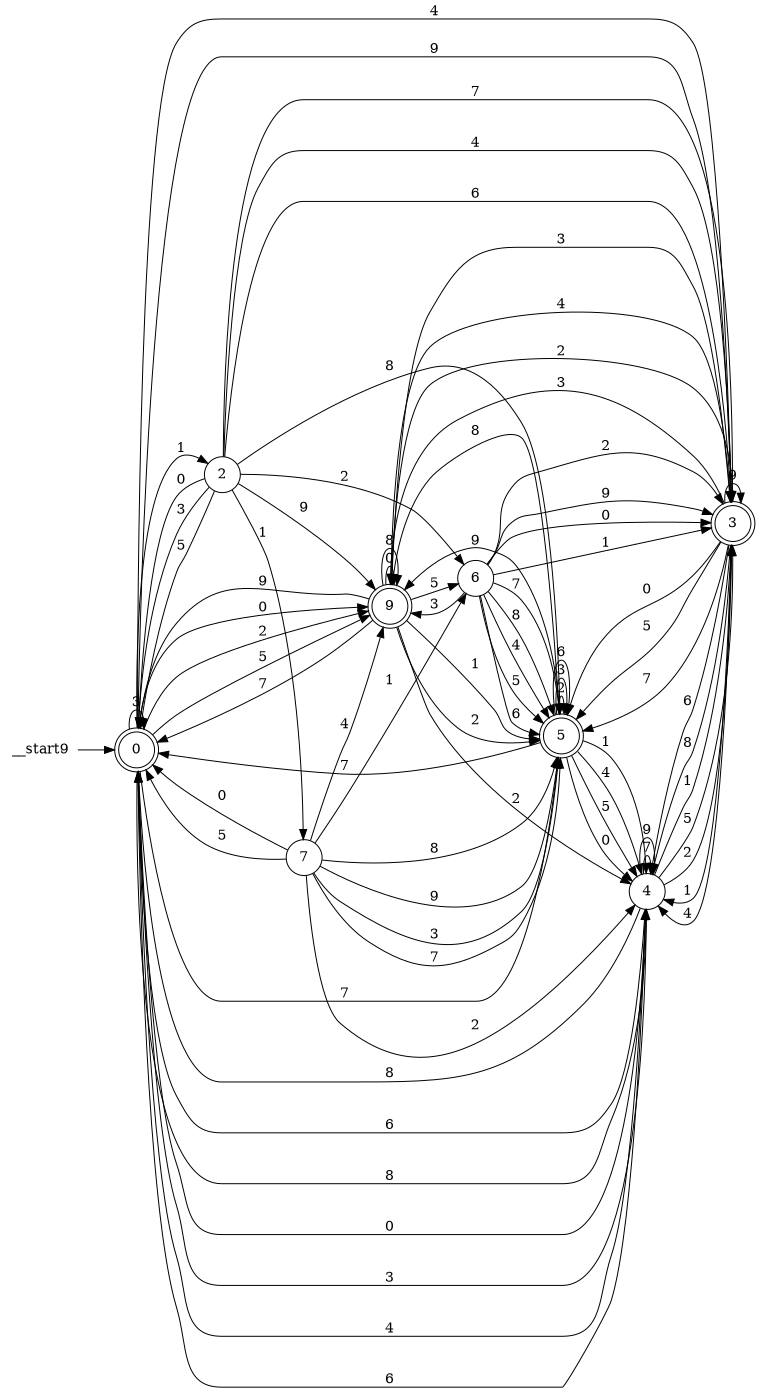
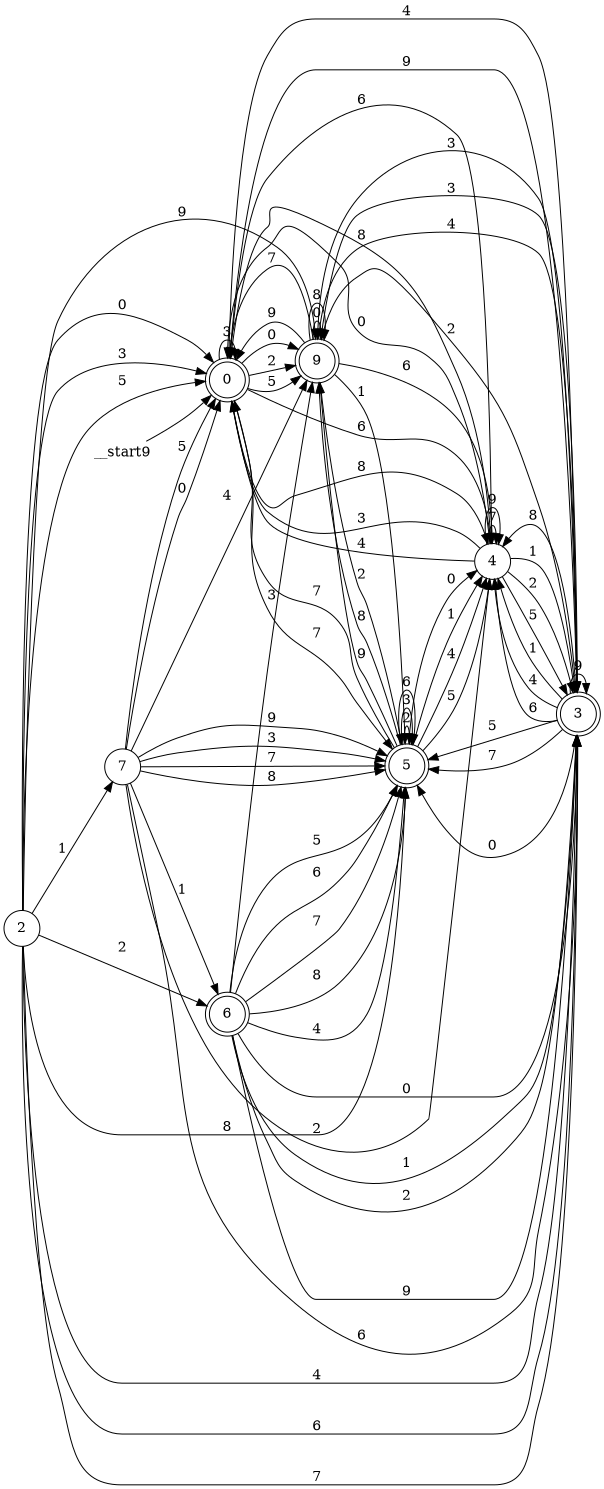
(151, 519) -> none
(476, 578) -> (227, 1014)
(430, 593) -> none
(517, 799) -> (407, 366)
none -> (410, 1354)
